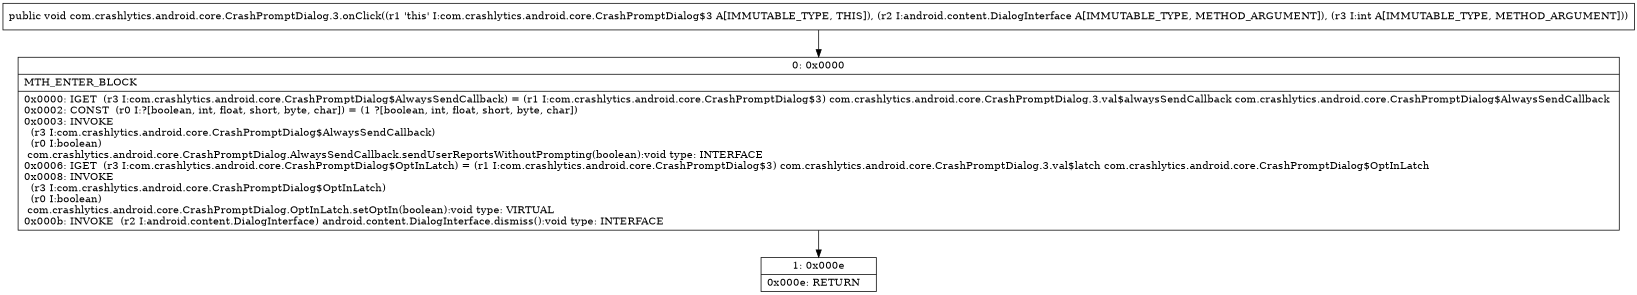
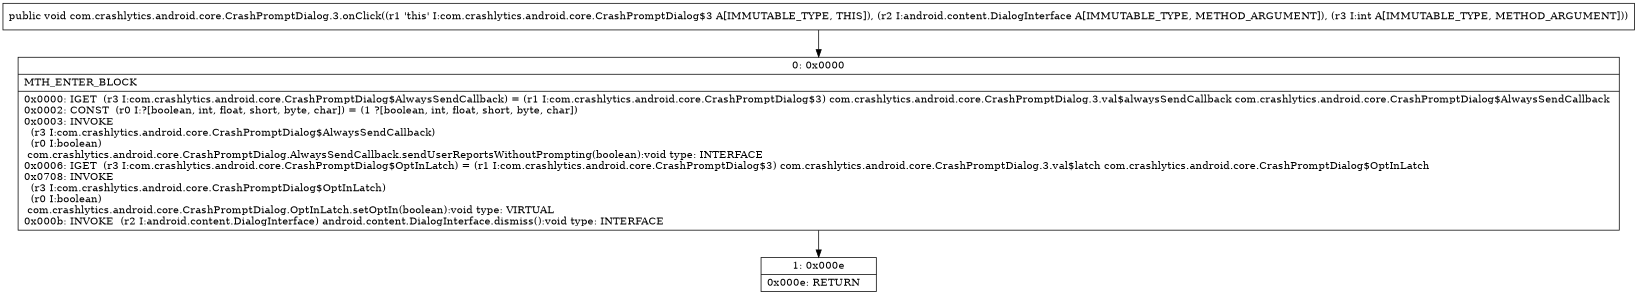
(72, 177) -> (72, 177)
